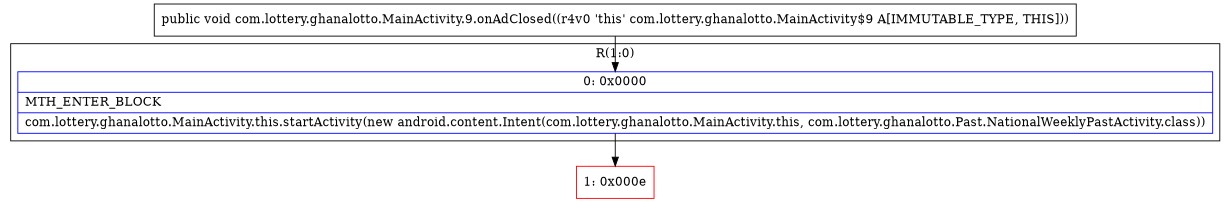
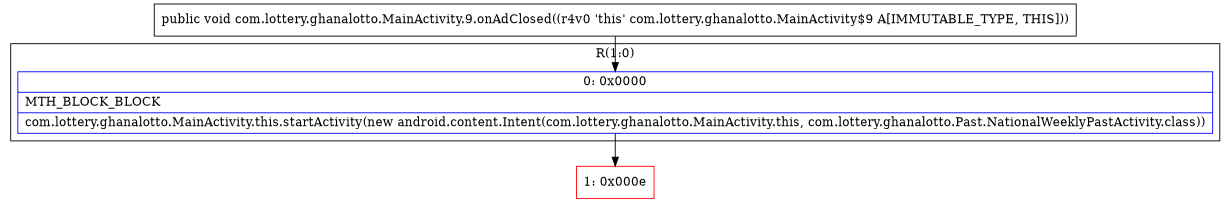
(94, 102) -> (93, 102)
